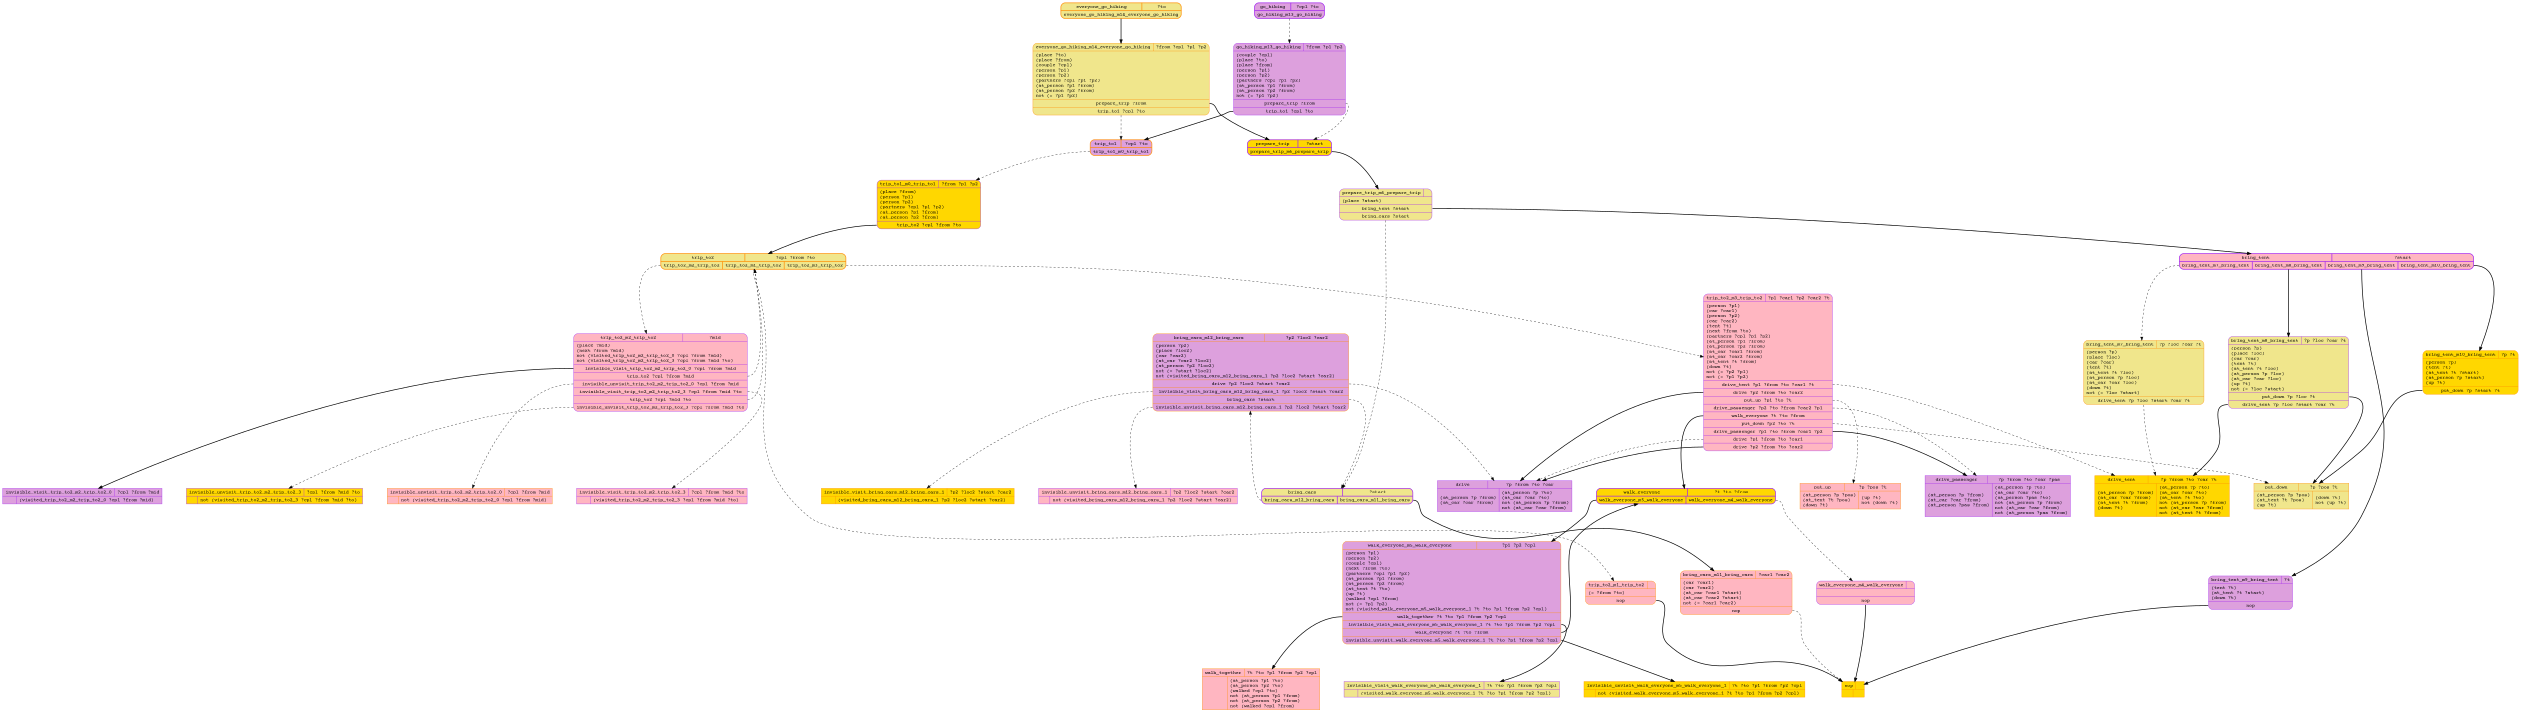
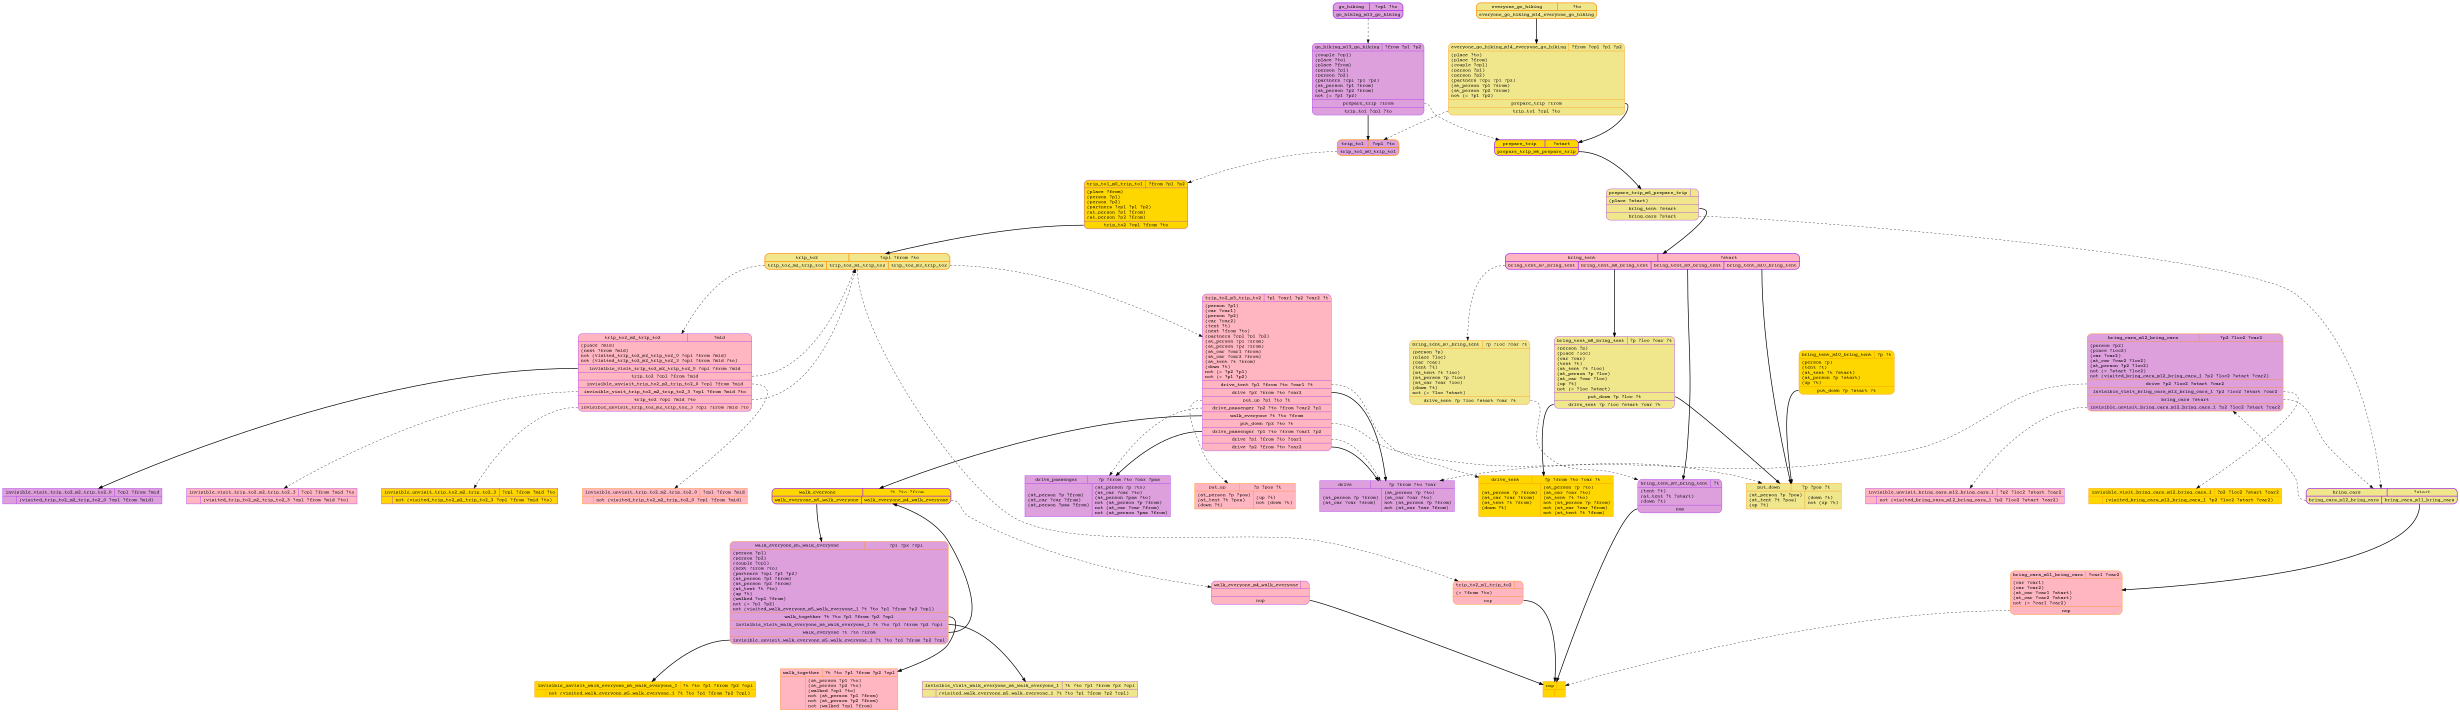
(2493, 302) -> (1771, 375)
(2147, 439) -> (1555, 461)
